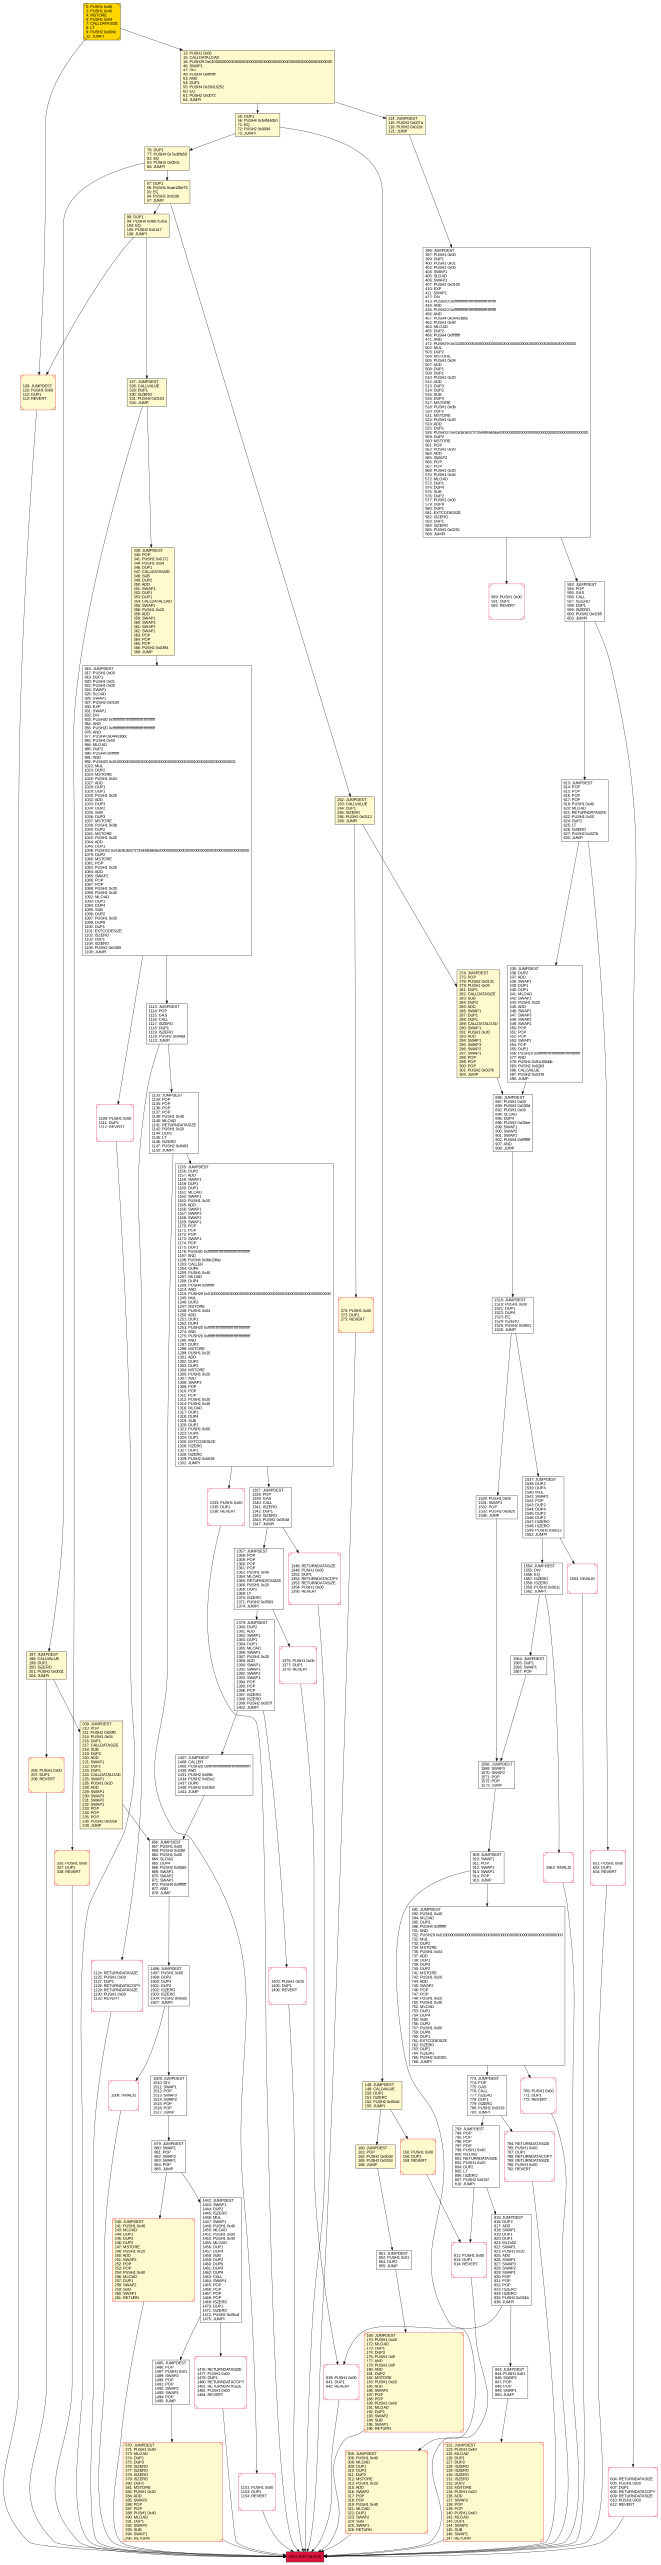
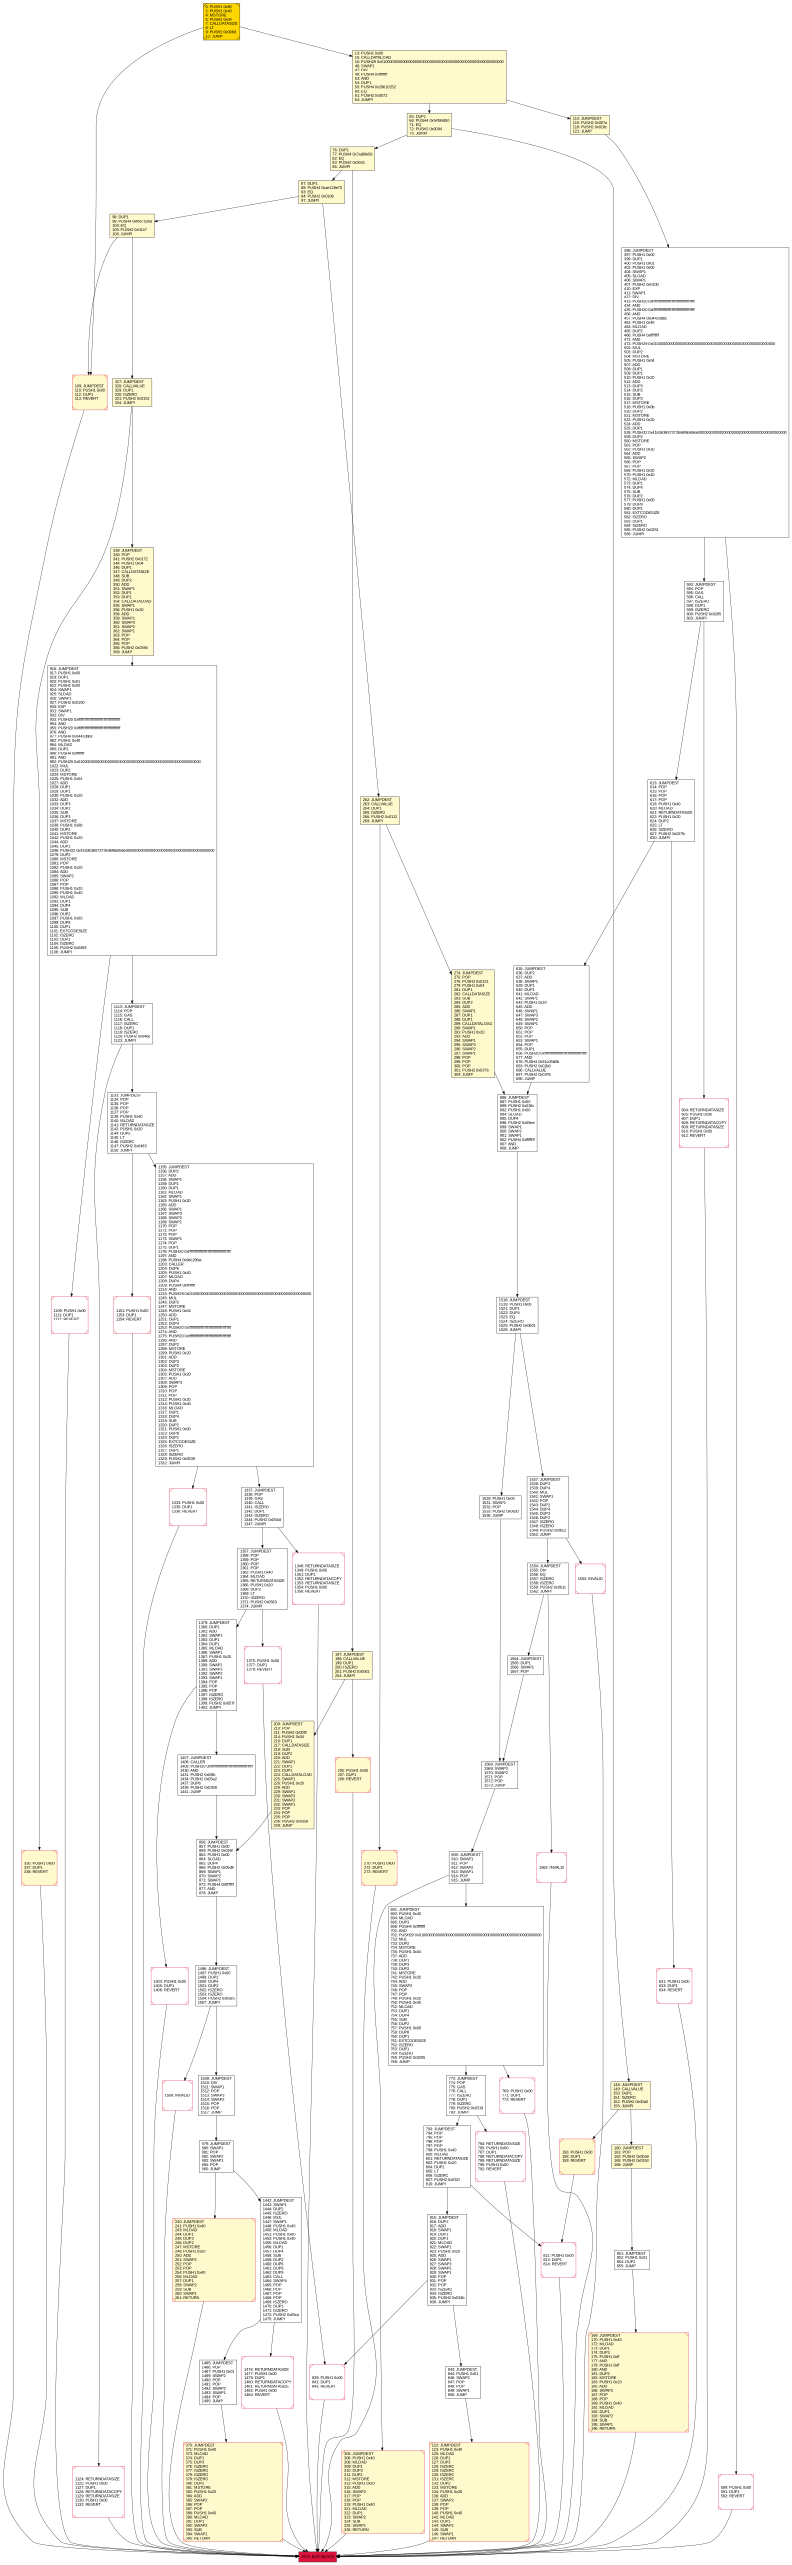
none -> (566, 2552)
